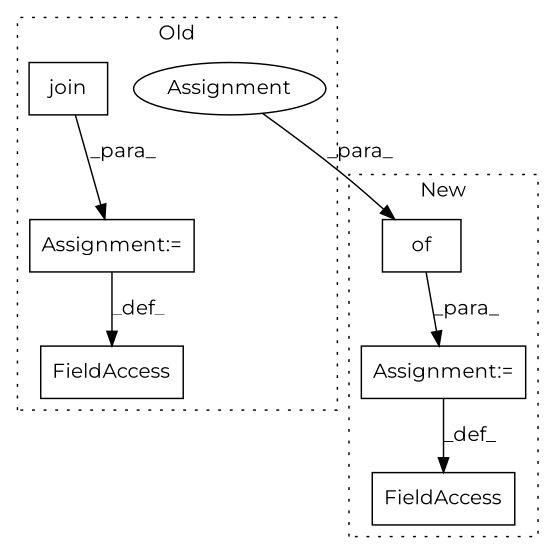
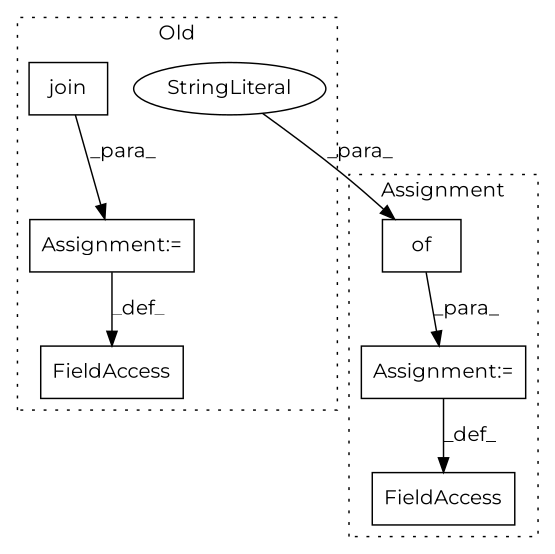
(230, 89) -> (230, 89)
(444, 191) -> (444, 191)
